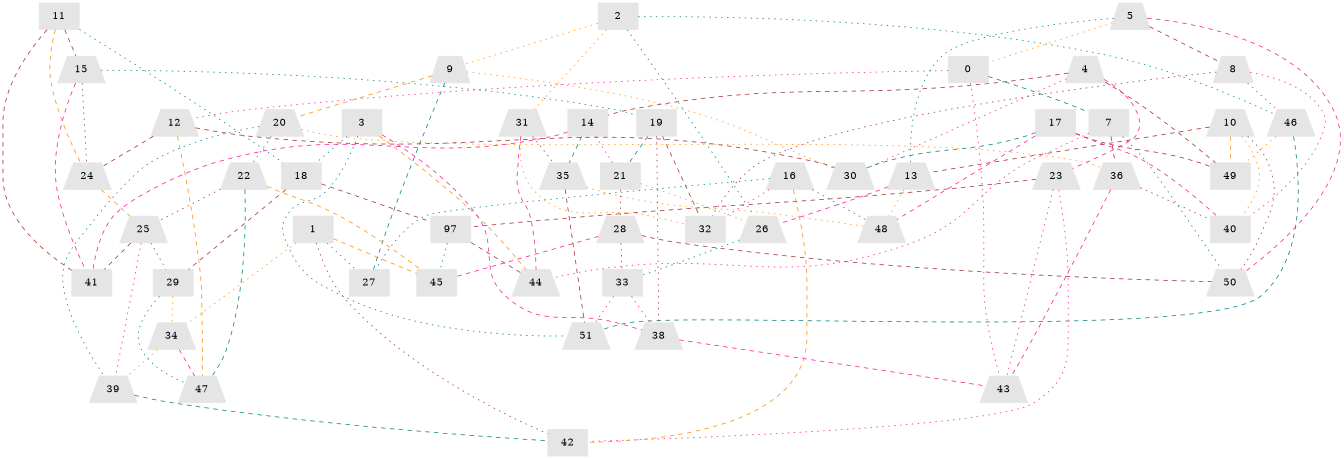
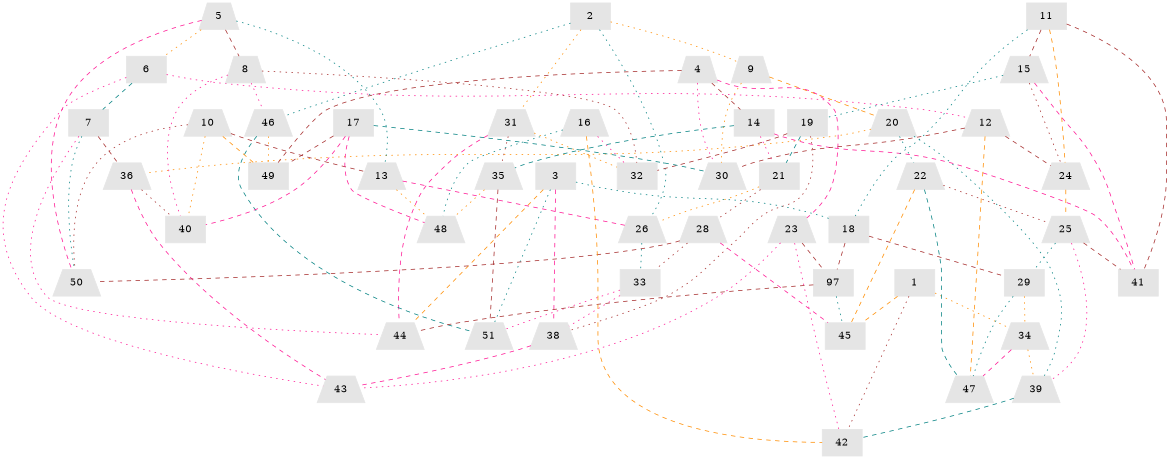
(968, 70) -> (146, 70)
(369, 283) -> none
